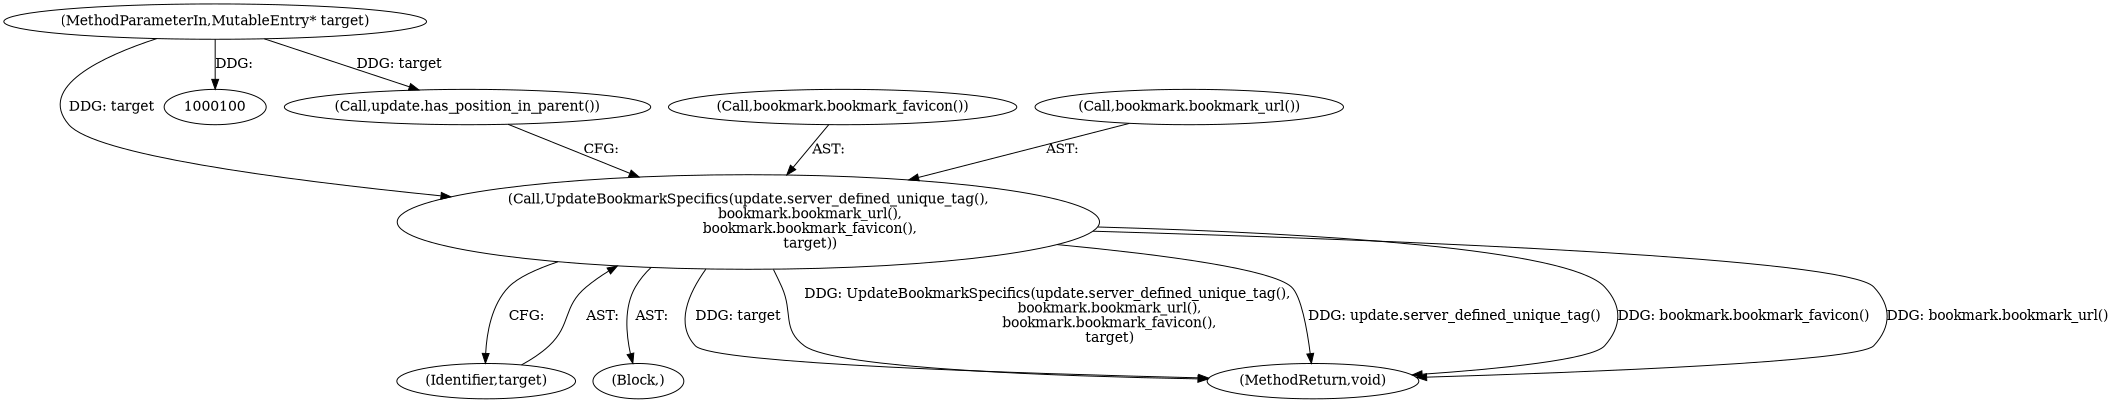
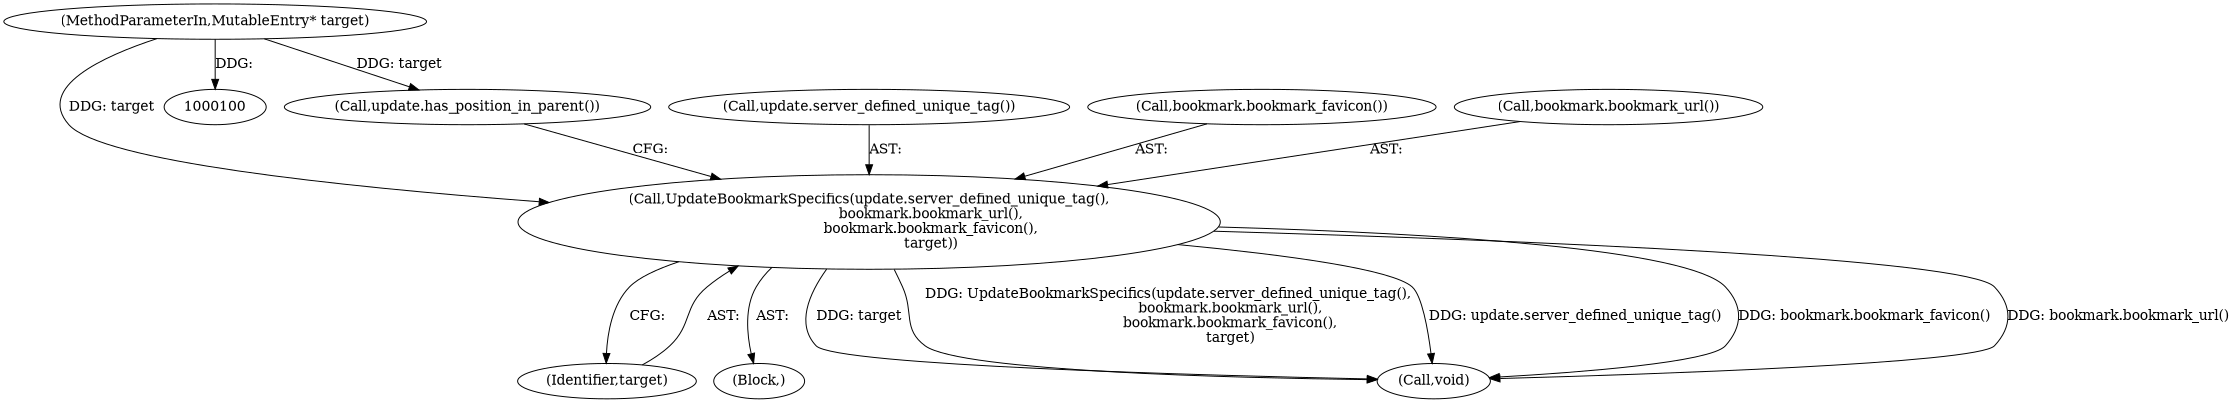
none -> (869, 107)
(1313, 381) -> (1434, 381)
